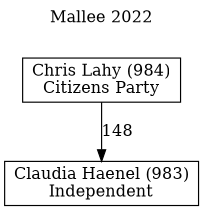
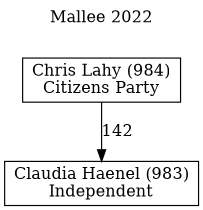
(118, 132) -> (118, 132)
